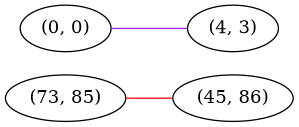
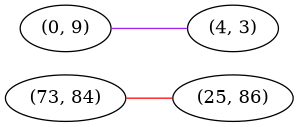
(66, 28) -> (66, 28)
(66, 98) -> (66, 98)
(233, 98) -> (233, 98)
